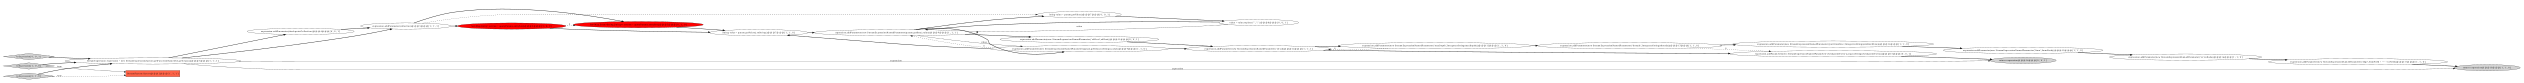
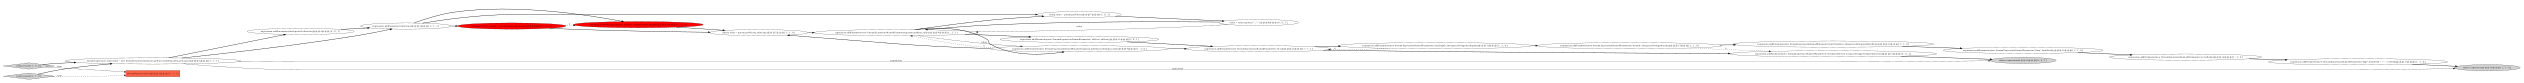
(729, 15) -> (729, 15)
(29, 57) -> none
